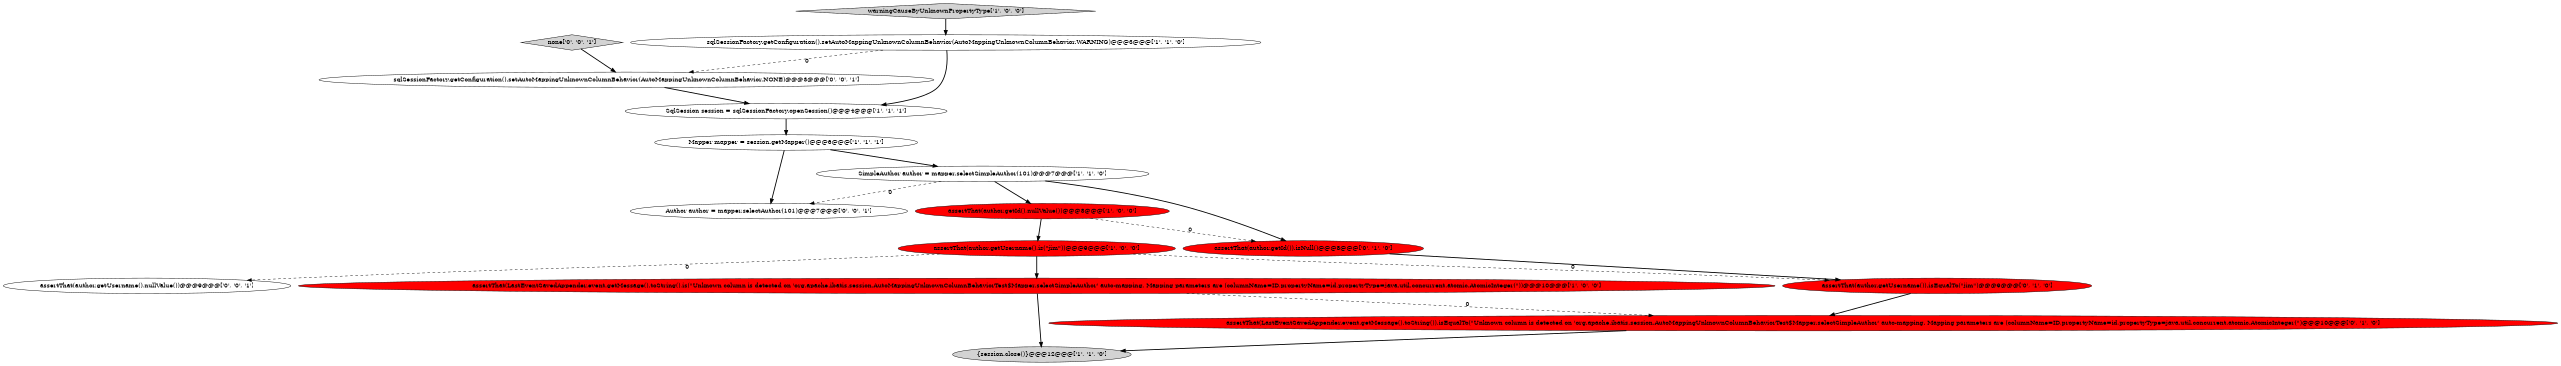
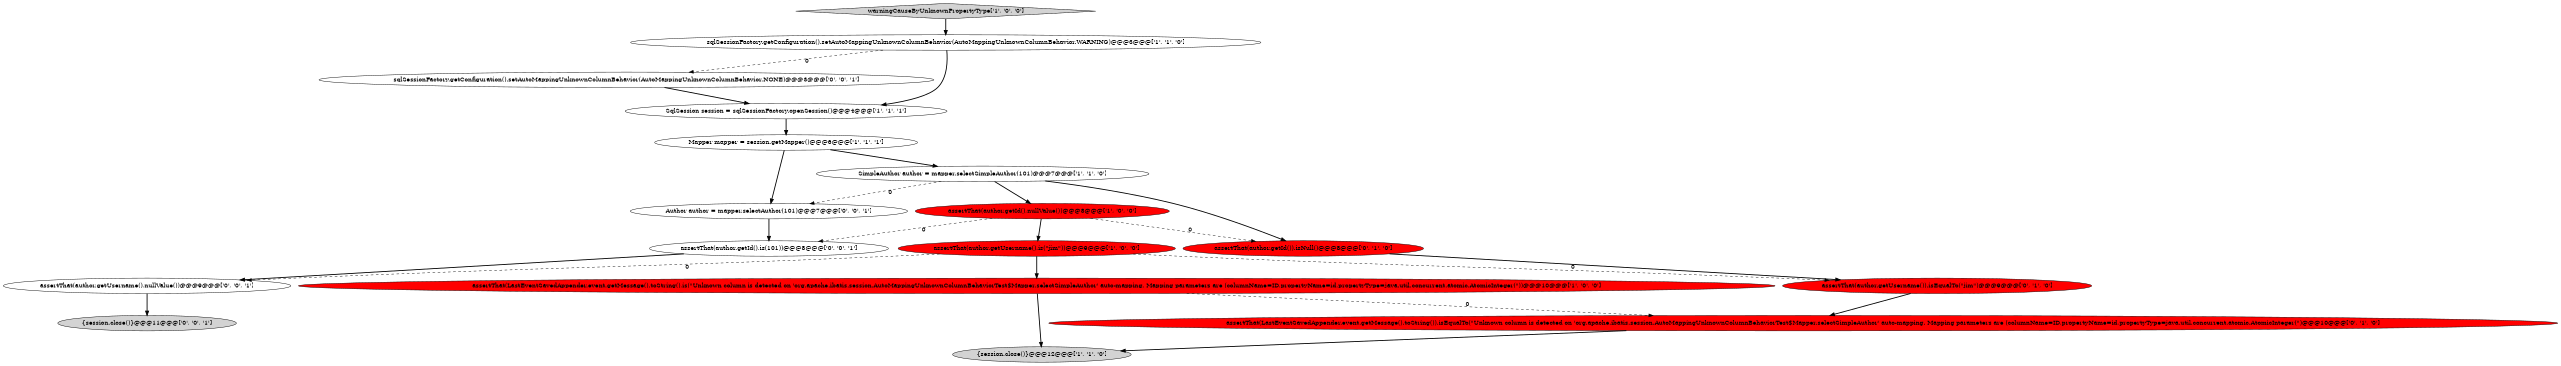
(572, 42) -> none
none -> (769, 248)
none -> (147, 323)
